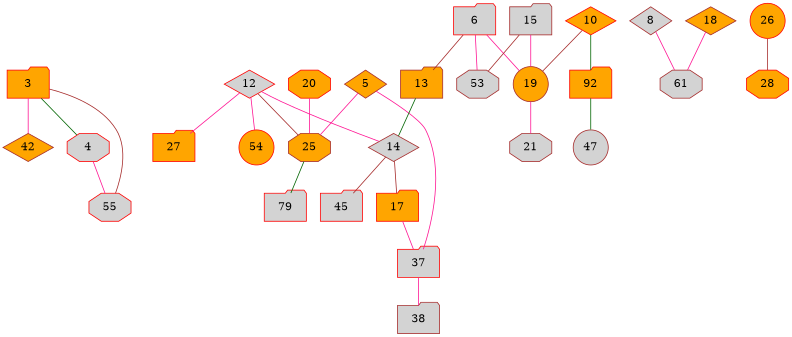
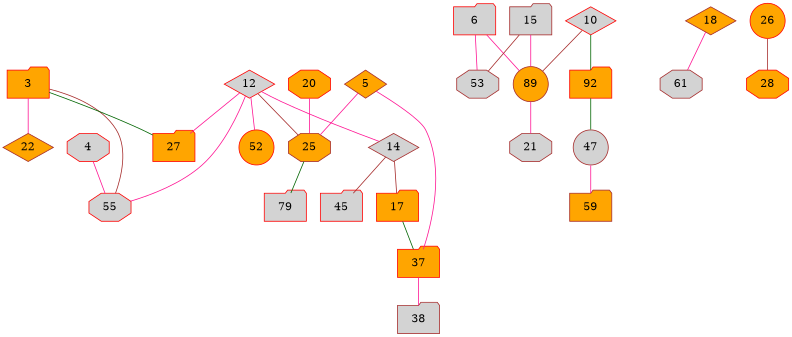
(591, 21) -> (591, 21)
(651, 21) -> none
(422, 84) -> none
(531, 84) -> (531, 84)
(59, 117) -> (112, 117)
(28, 147) -> (28, 147)
(256, 147) -> (256, 147)
none -> (203, 164)
none -> (591, 207)
(408, 235) -> (408, 235)
(419, 263) -> (419, 263)
